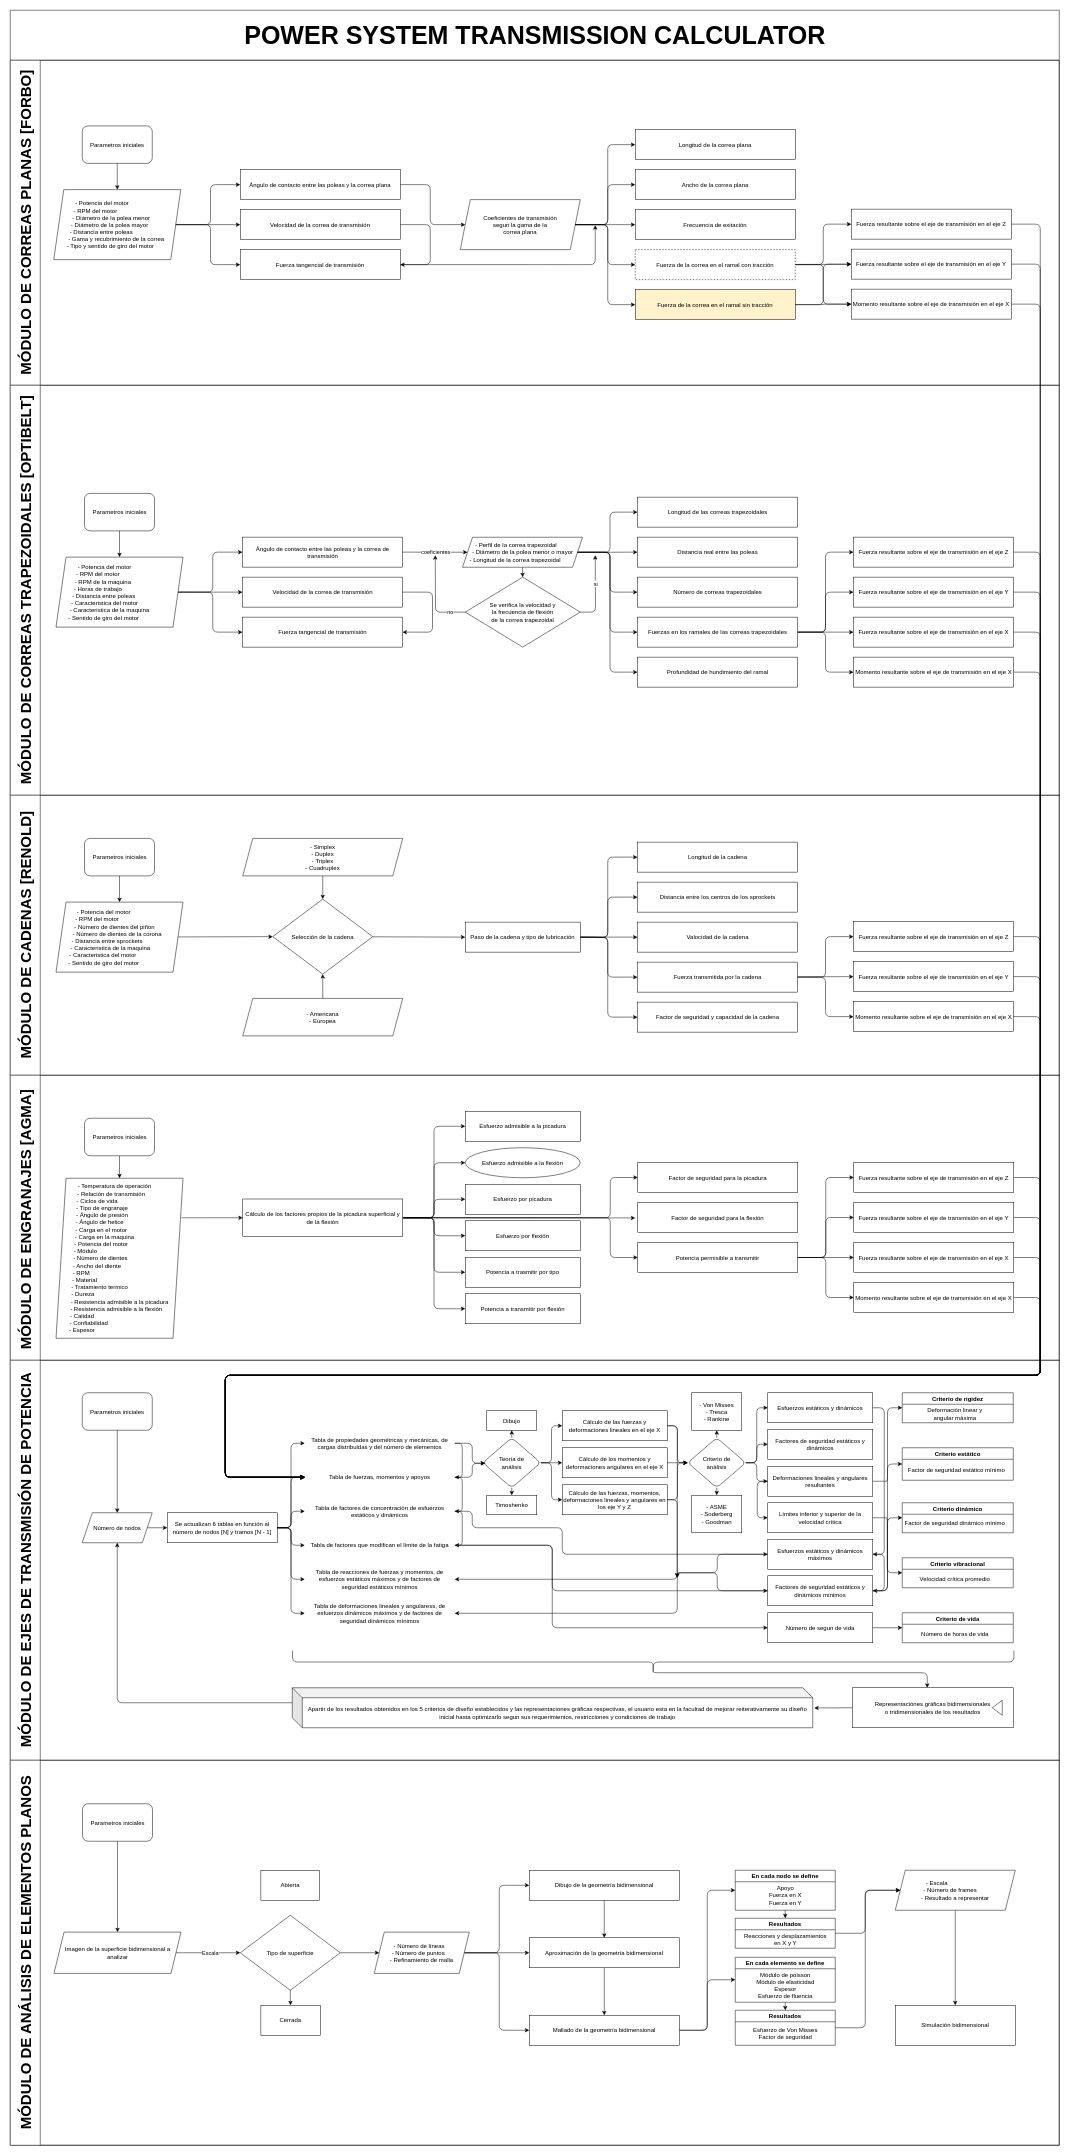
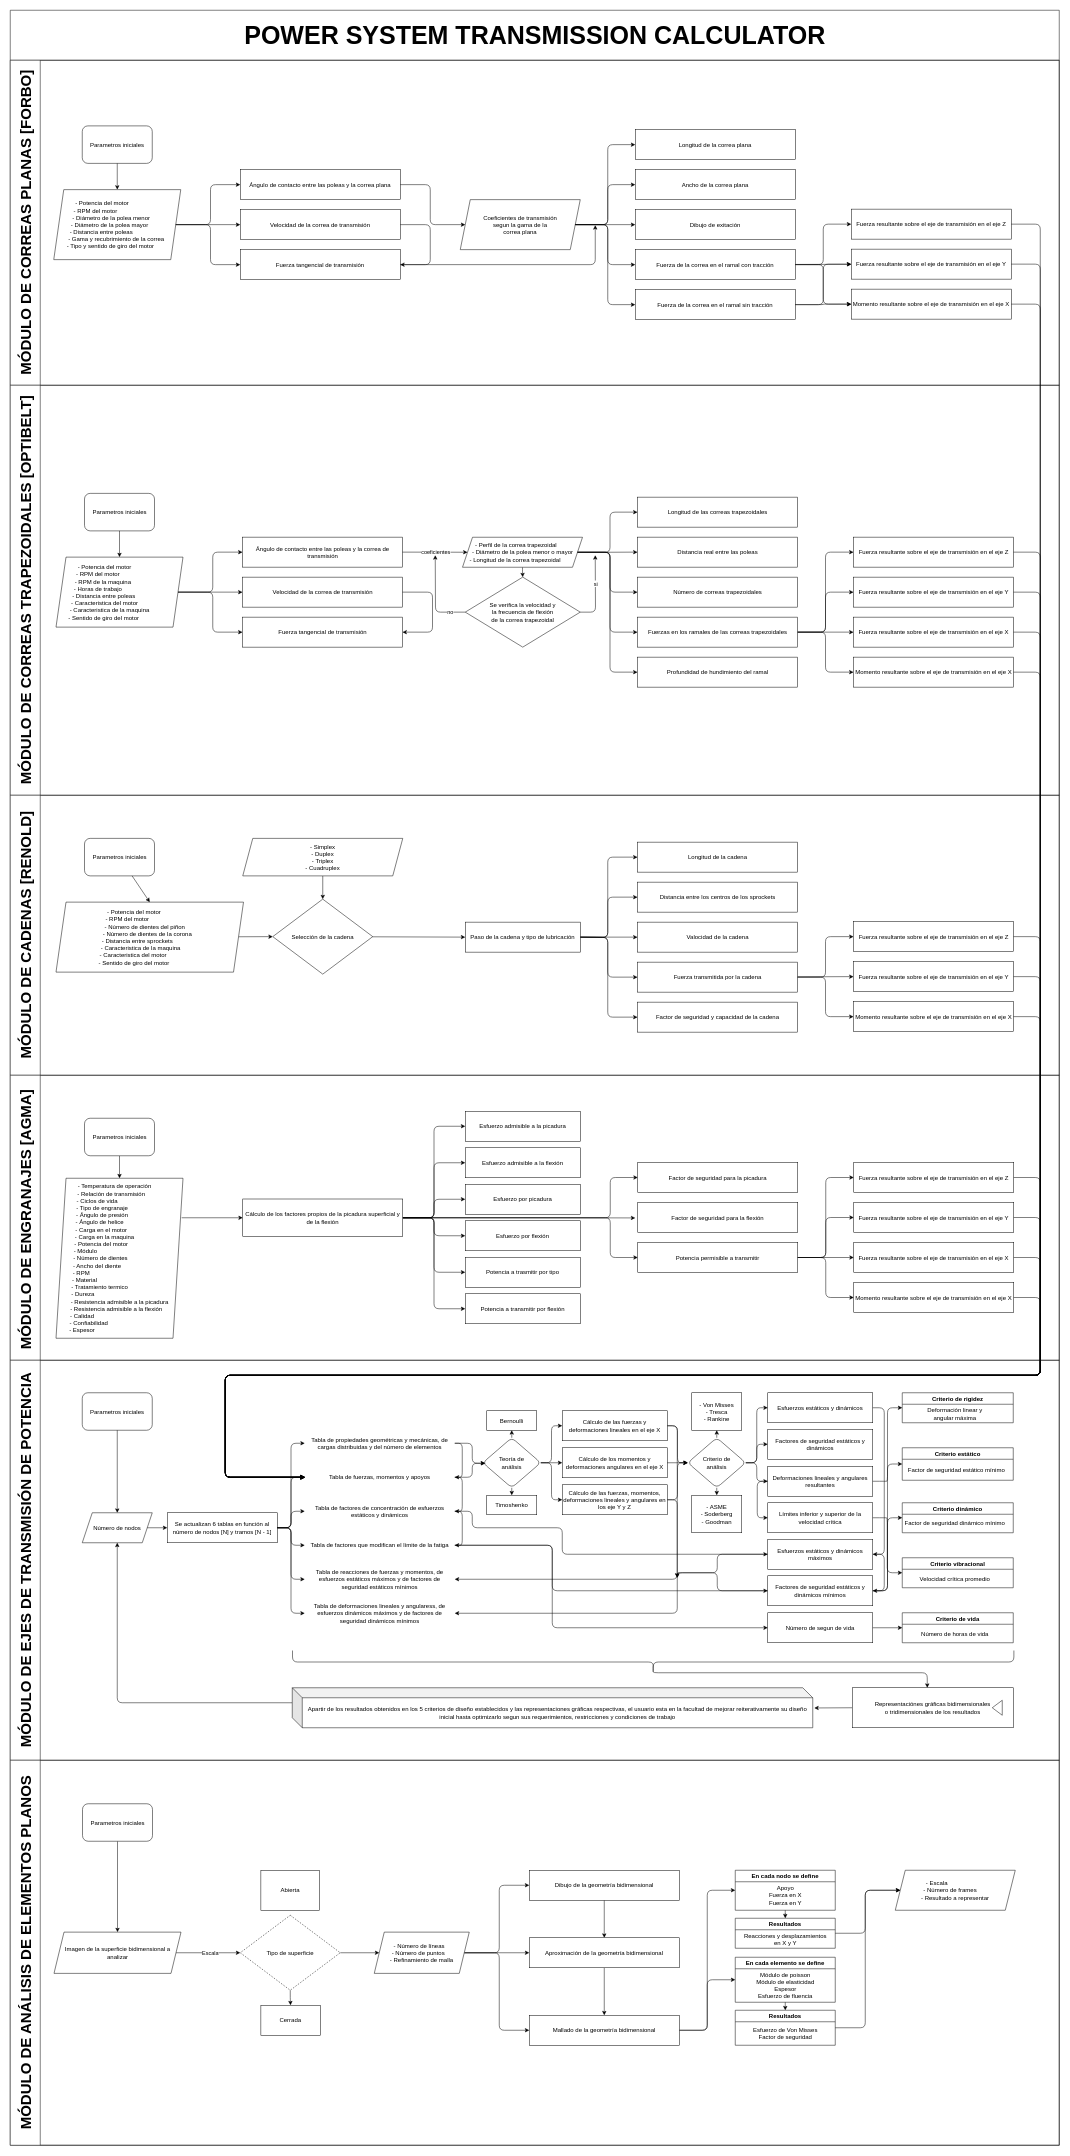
(715, 225) -> (715, 225)
(715, 265) -> (715, 265)
(715, 305) -> (715, 305)
(120, 937) -> (150, 937)
(323, 978) -> none
(323, 1017) -> none
(523, 1163) -> (523, 1163)
(512, 1421) -> (512, 1421)
(290, 1885) -> (290, 1890)
(290, 1953) -> (290, 1953)
(955, 2000) -> none
(955, 2025) -> none
